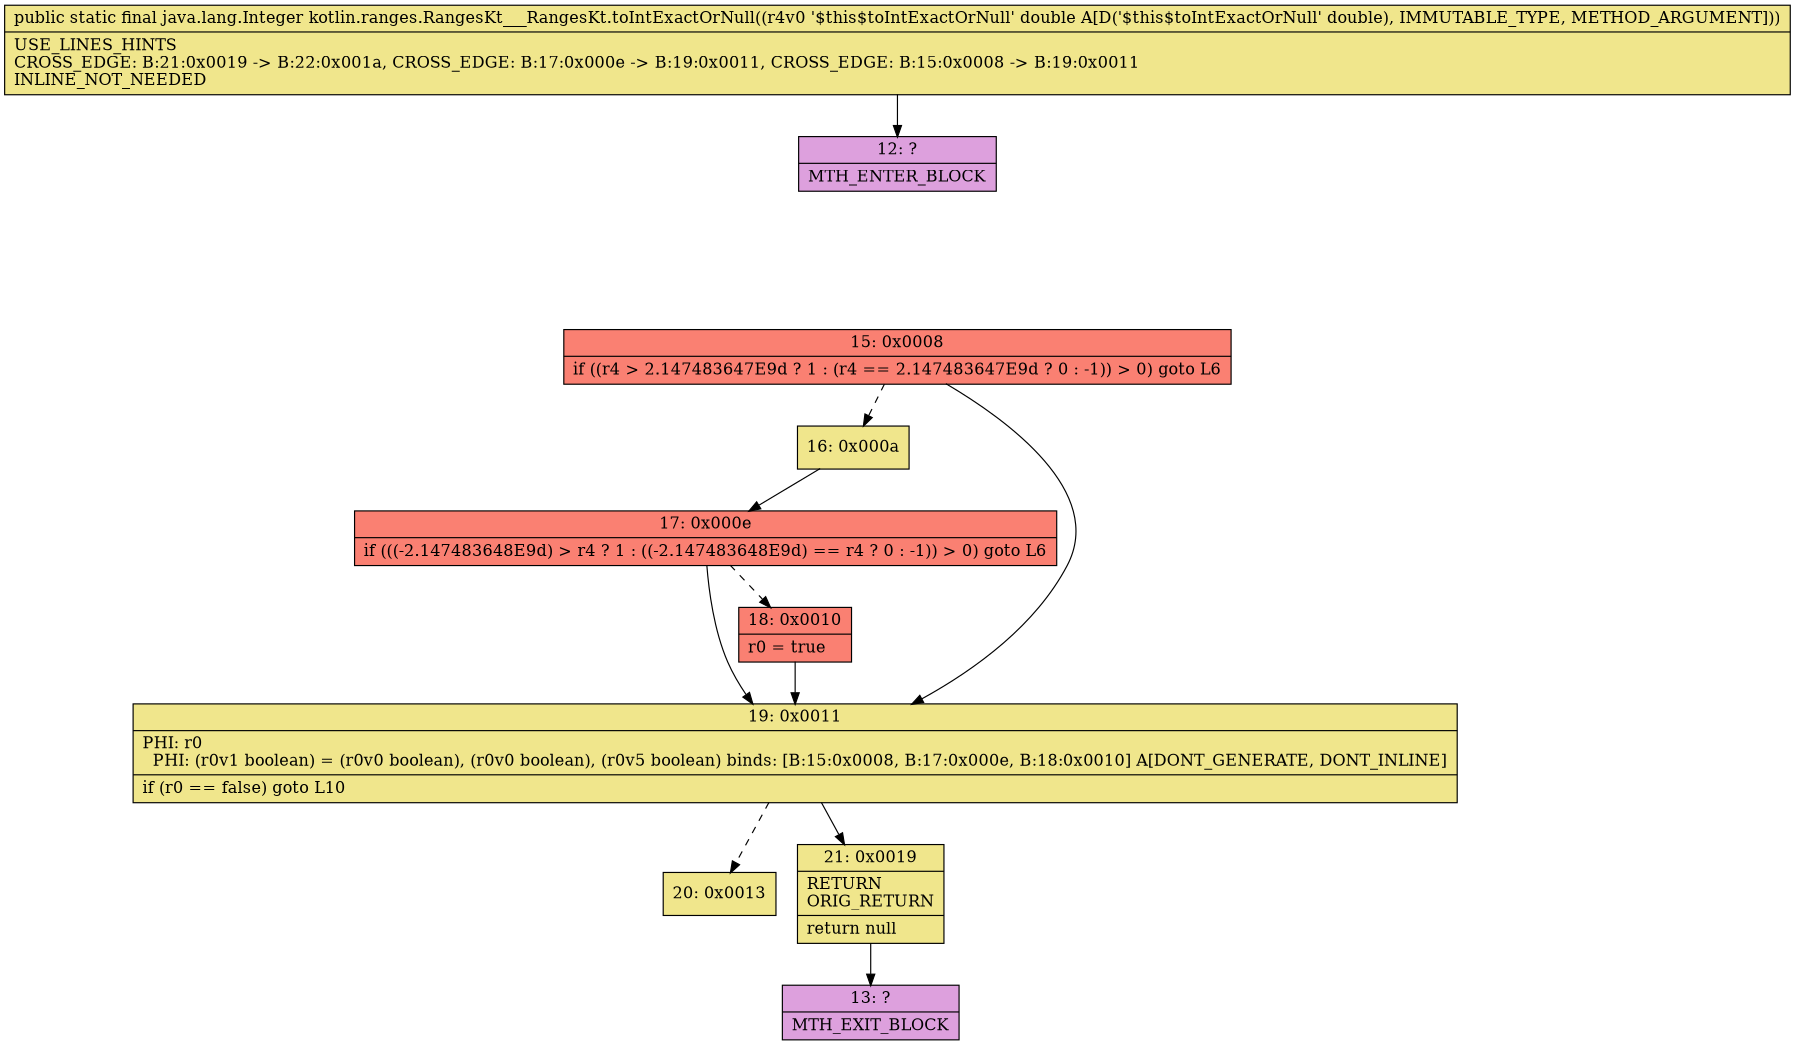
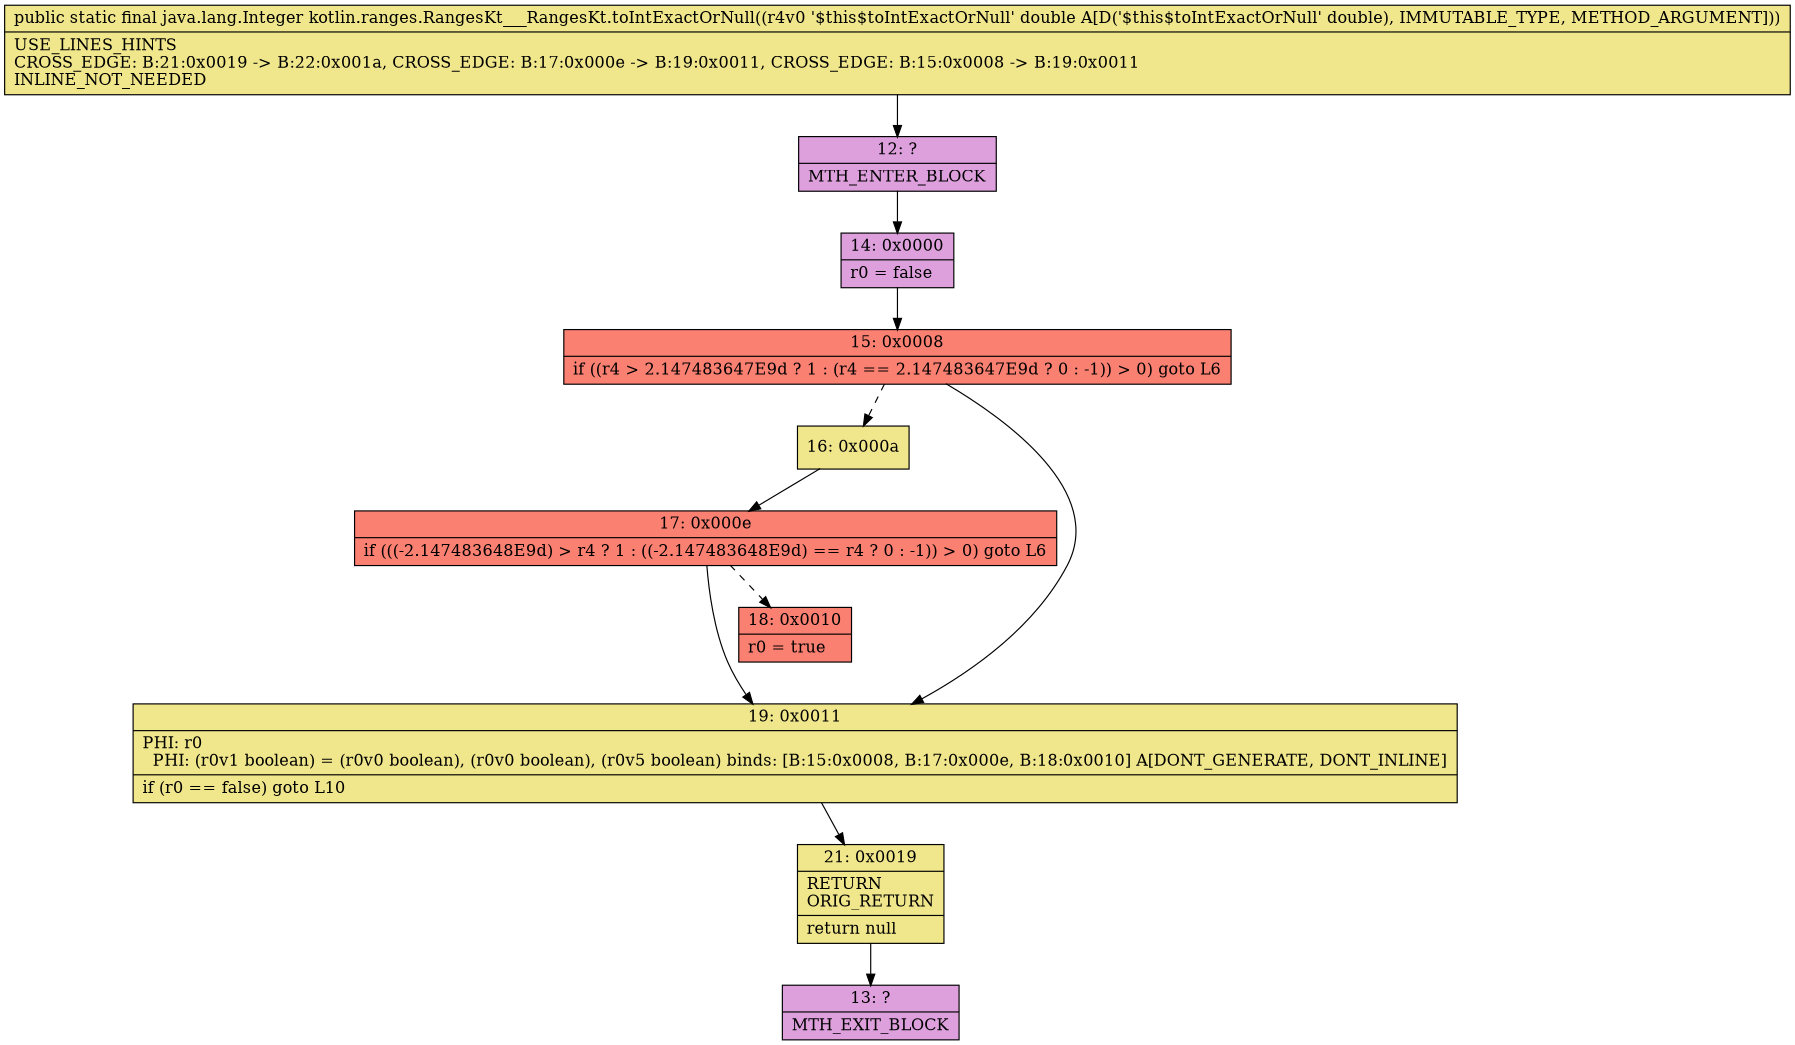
none -> (897, 260)
(795, 677) -> none
(720, 894) -> none
